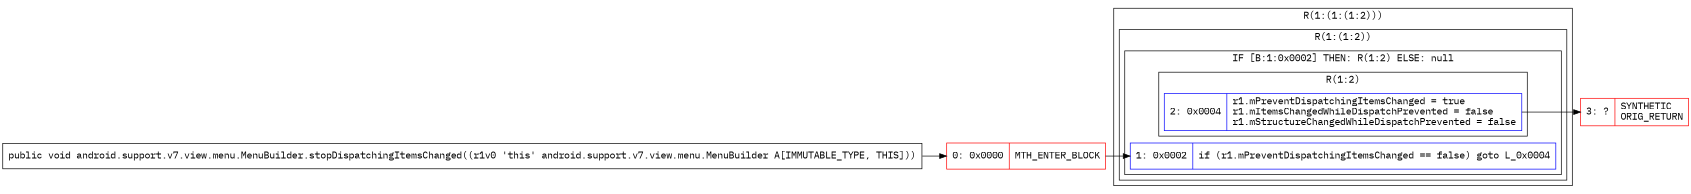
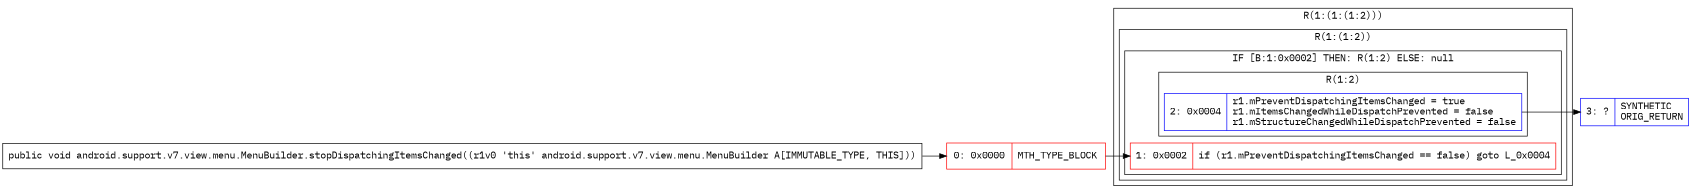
(1635, 112) -> (1635, 112)
(1057, 156) -> (1057, 156)
(1343, 156) -> (1343, 156)
